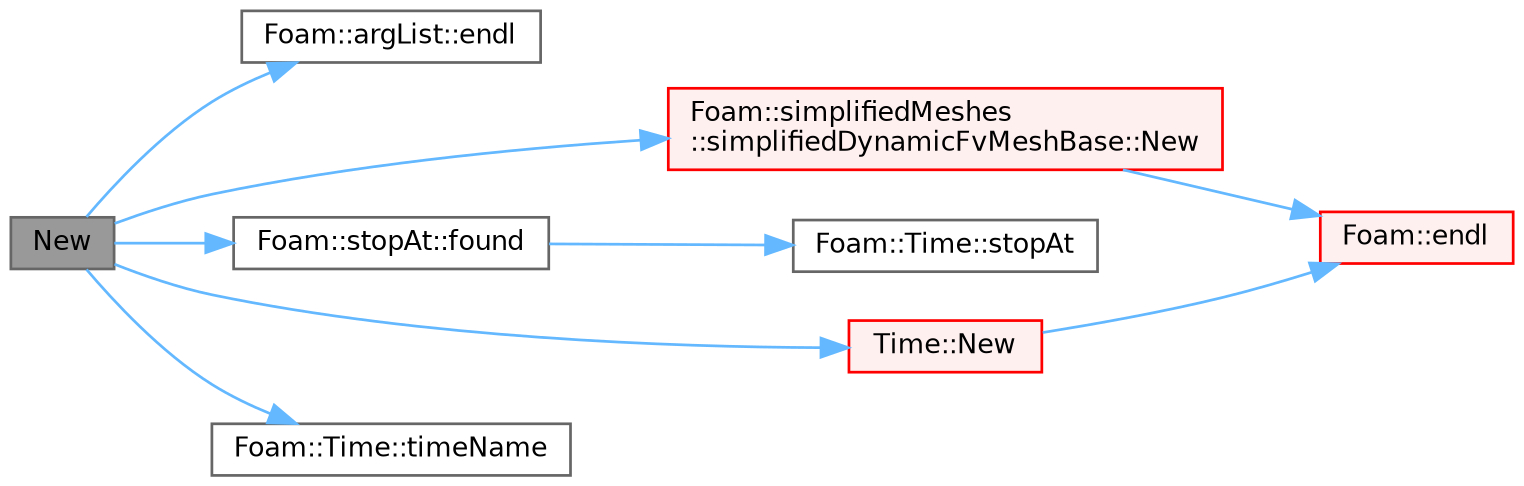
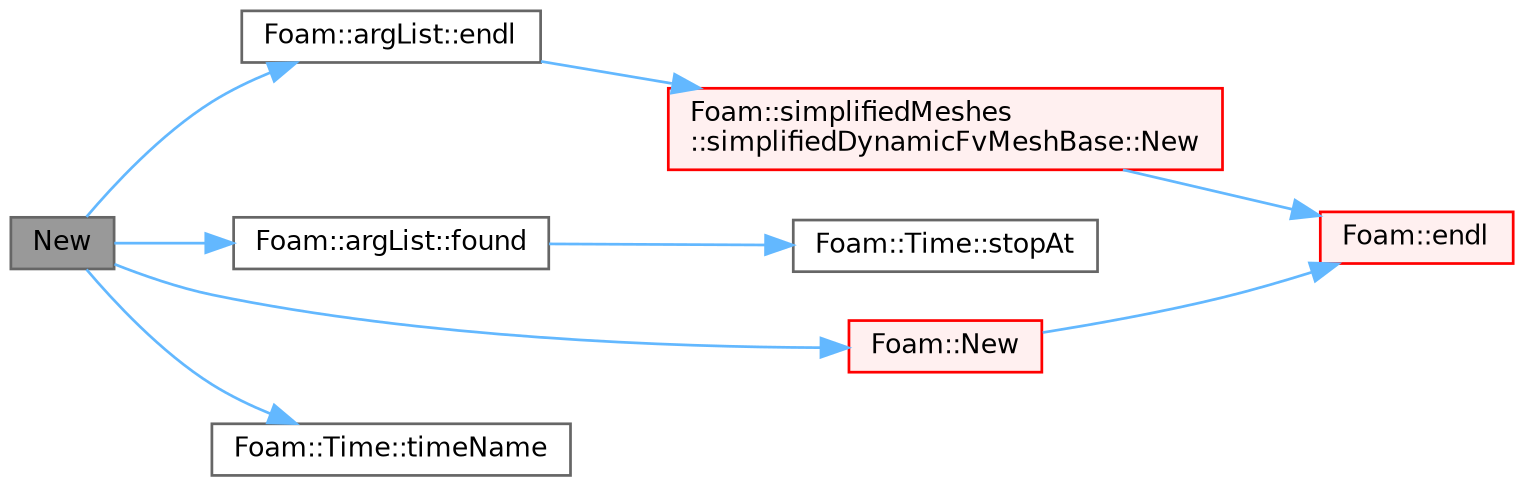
(375, 167) -> (606, 72)
(391, 243) -> (391, 243)
(945, 346) -> (945, 346)
